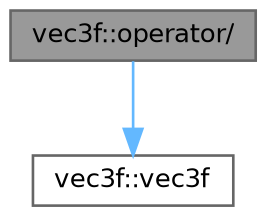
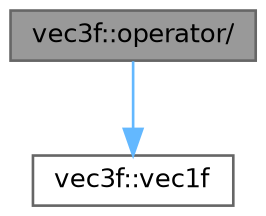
(133, 181) -> (133, 181)
